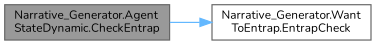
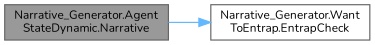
(87, 22) -> (87, 22)
